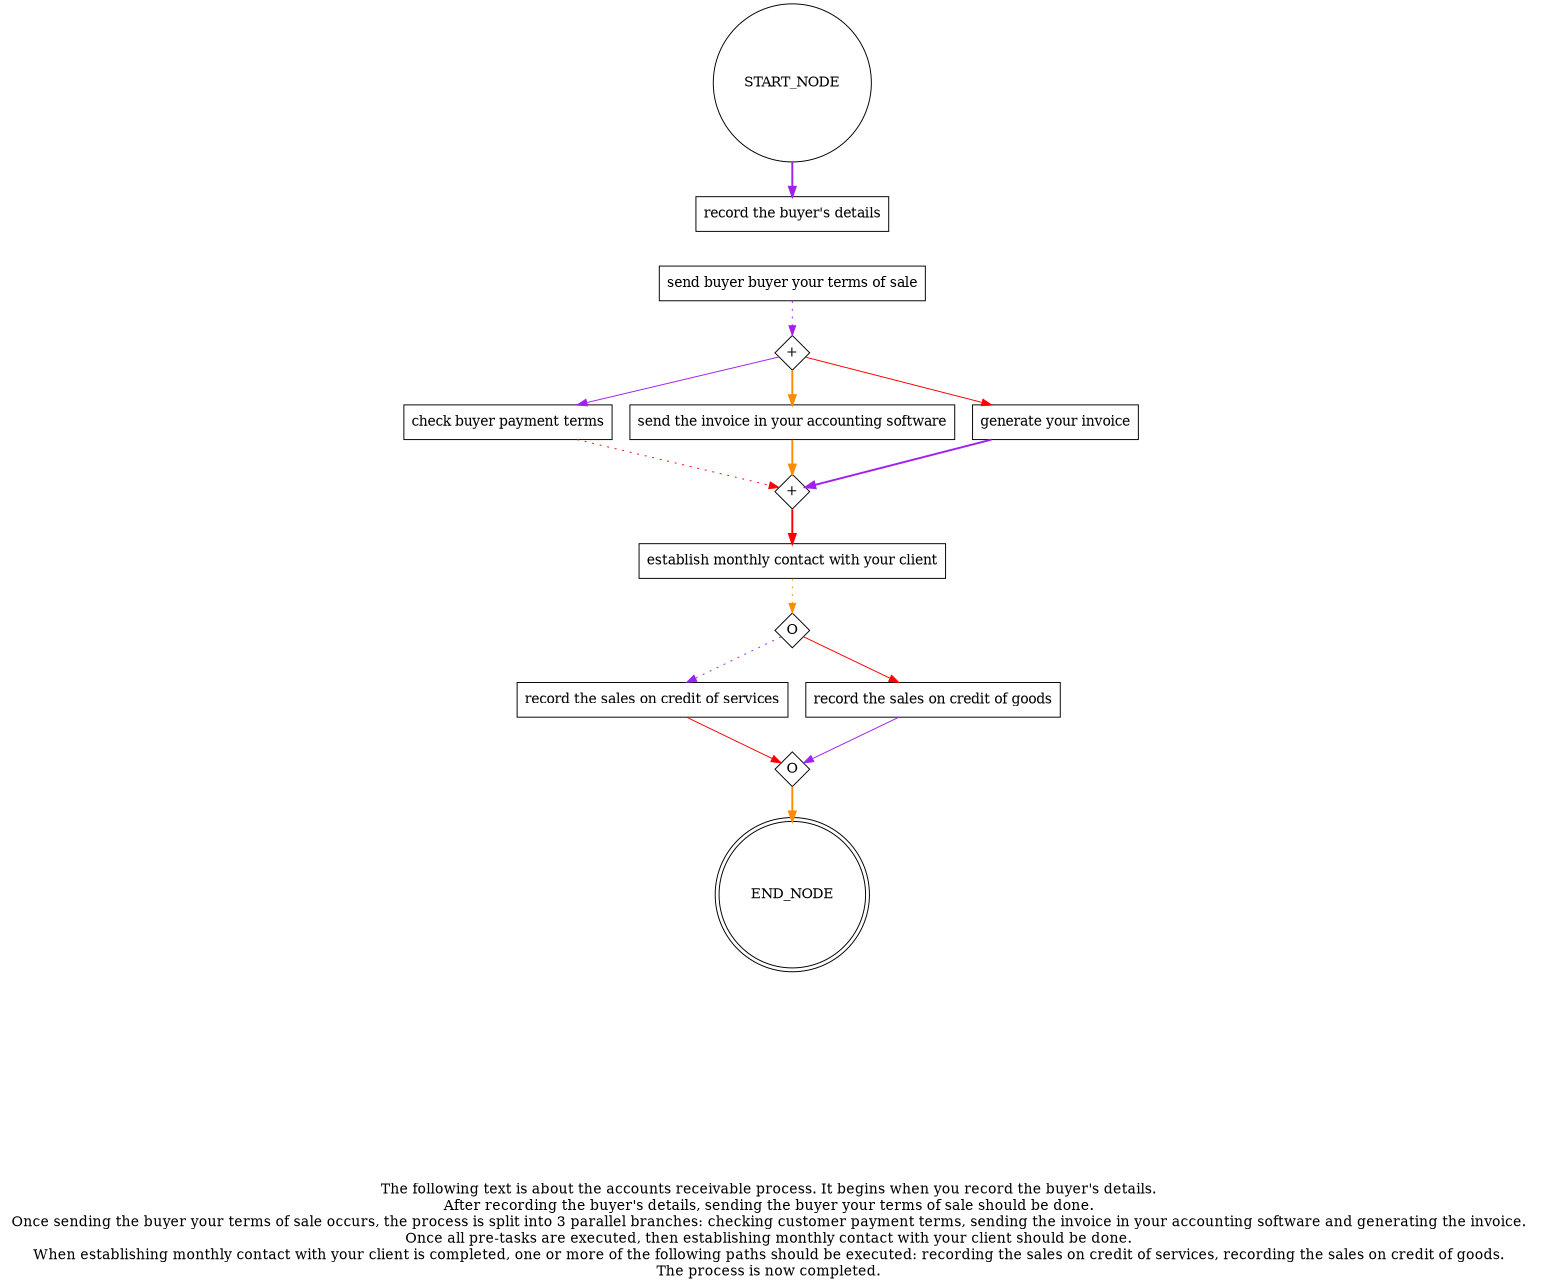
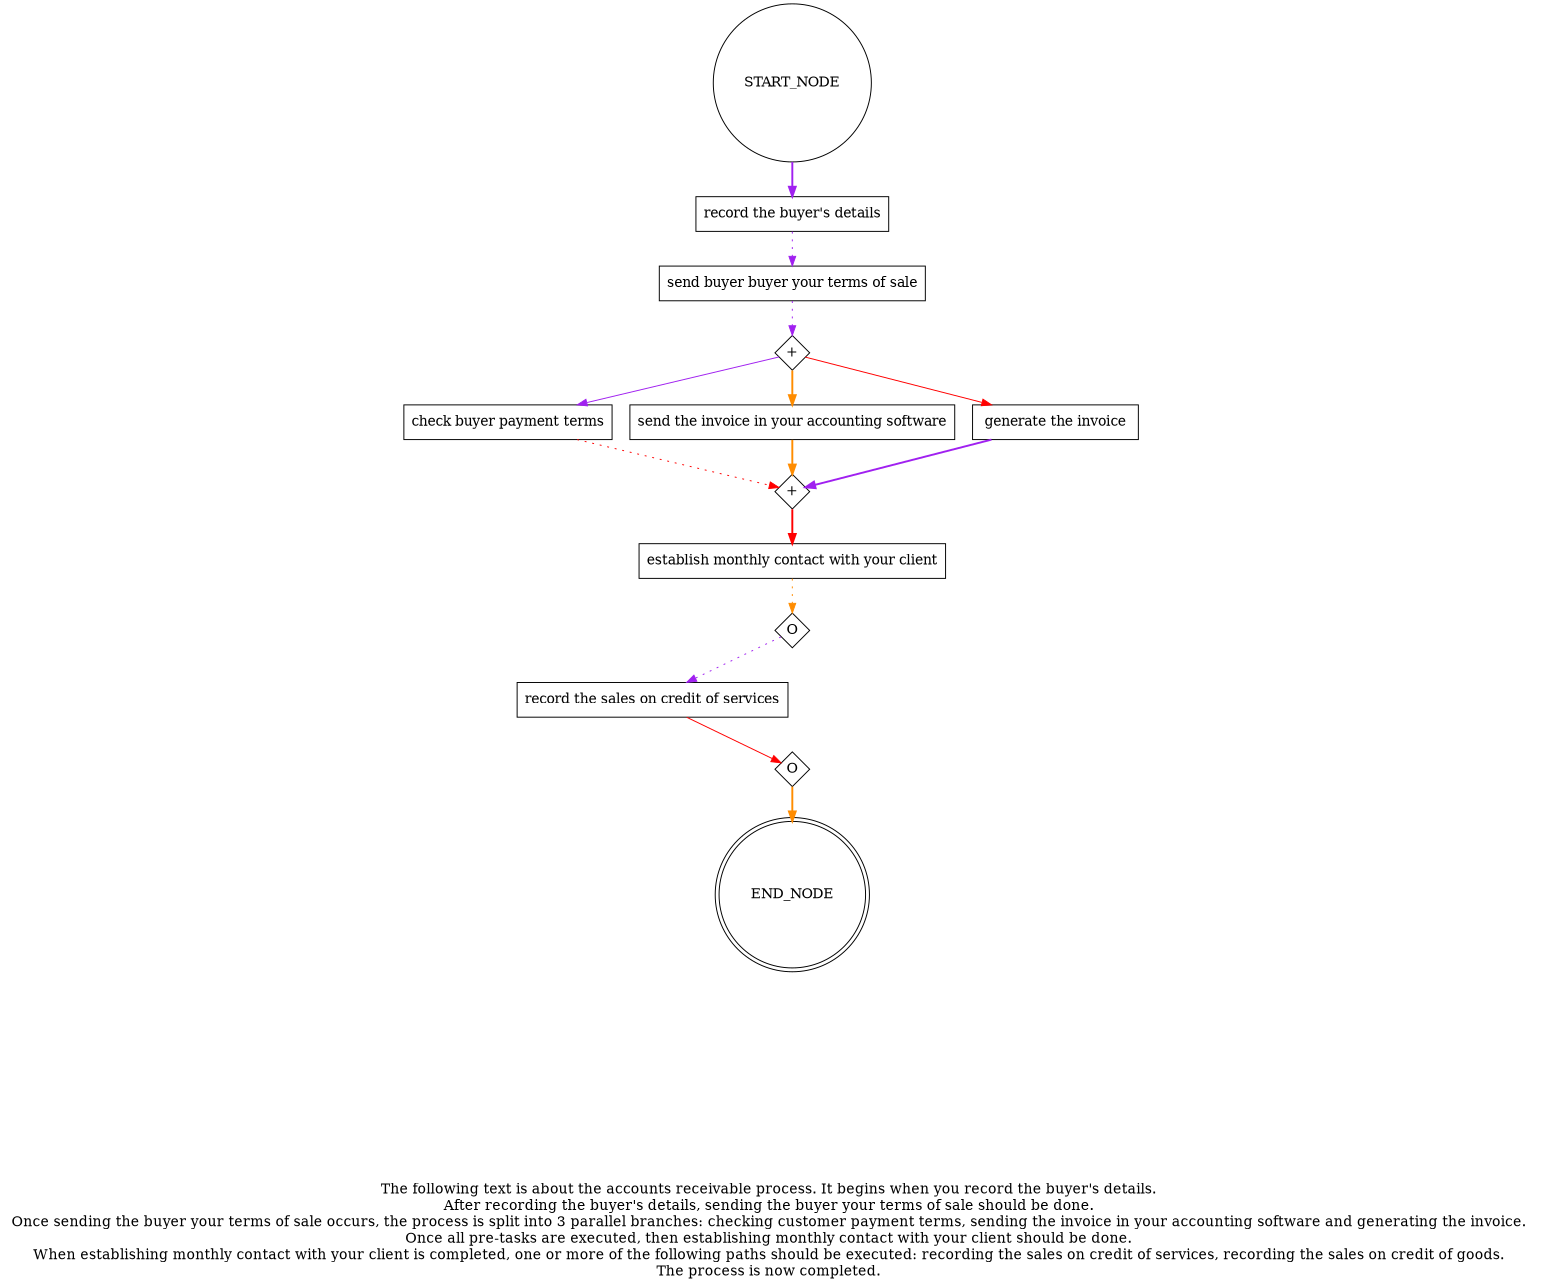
none -> (792, 244)
(1055, 422) -> (1055, 422)
(933, 700) -> none
